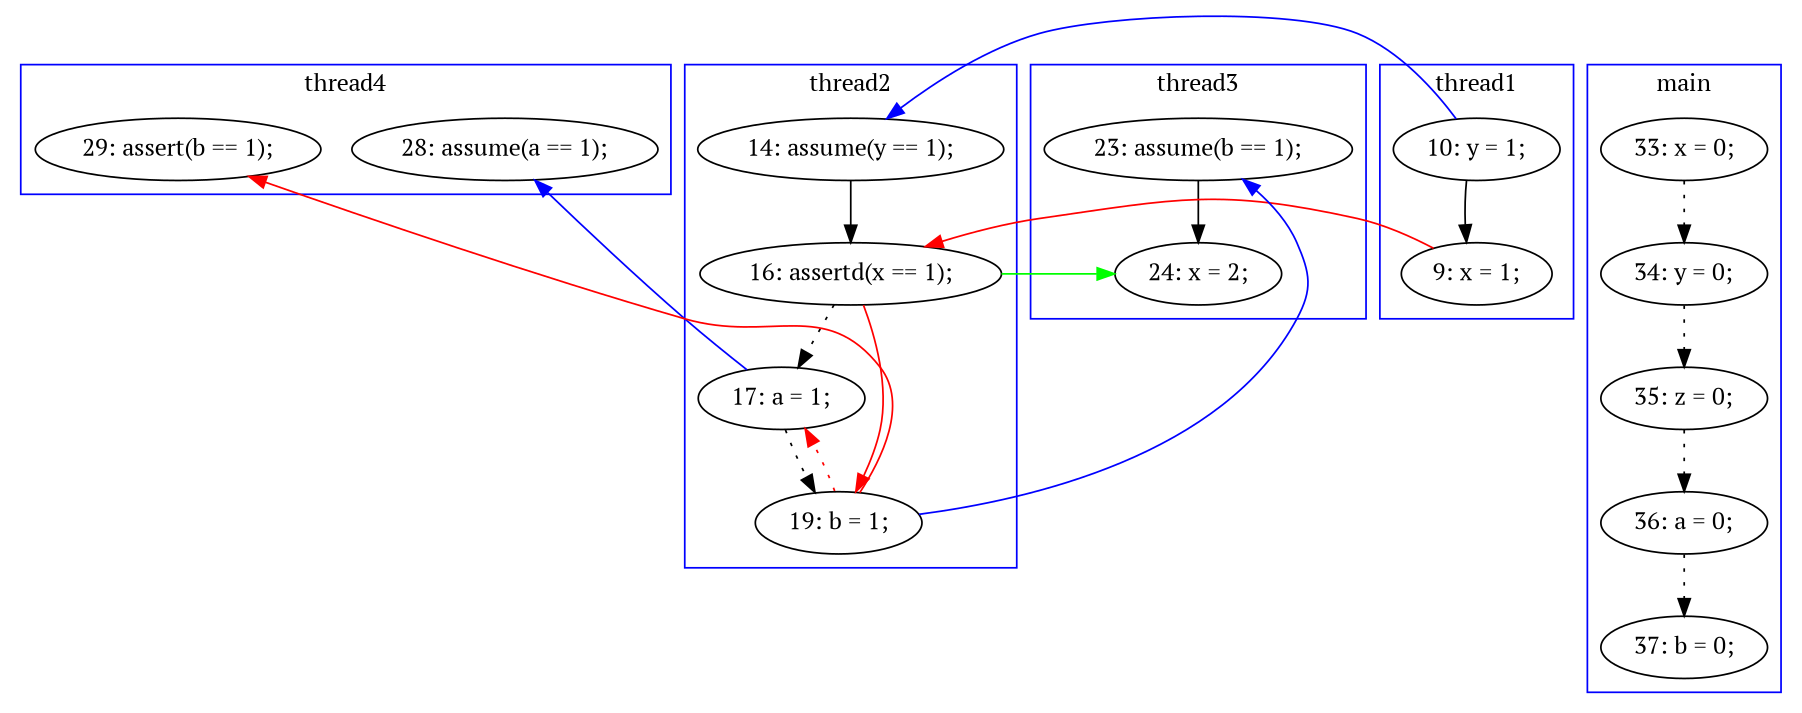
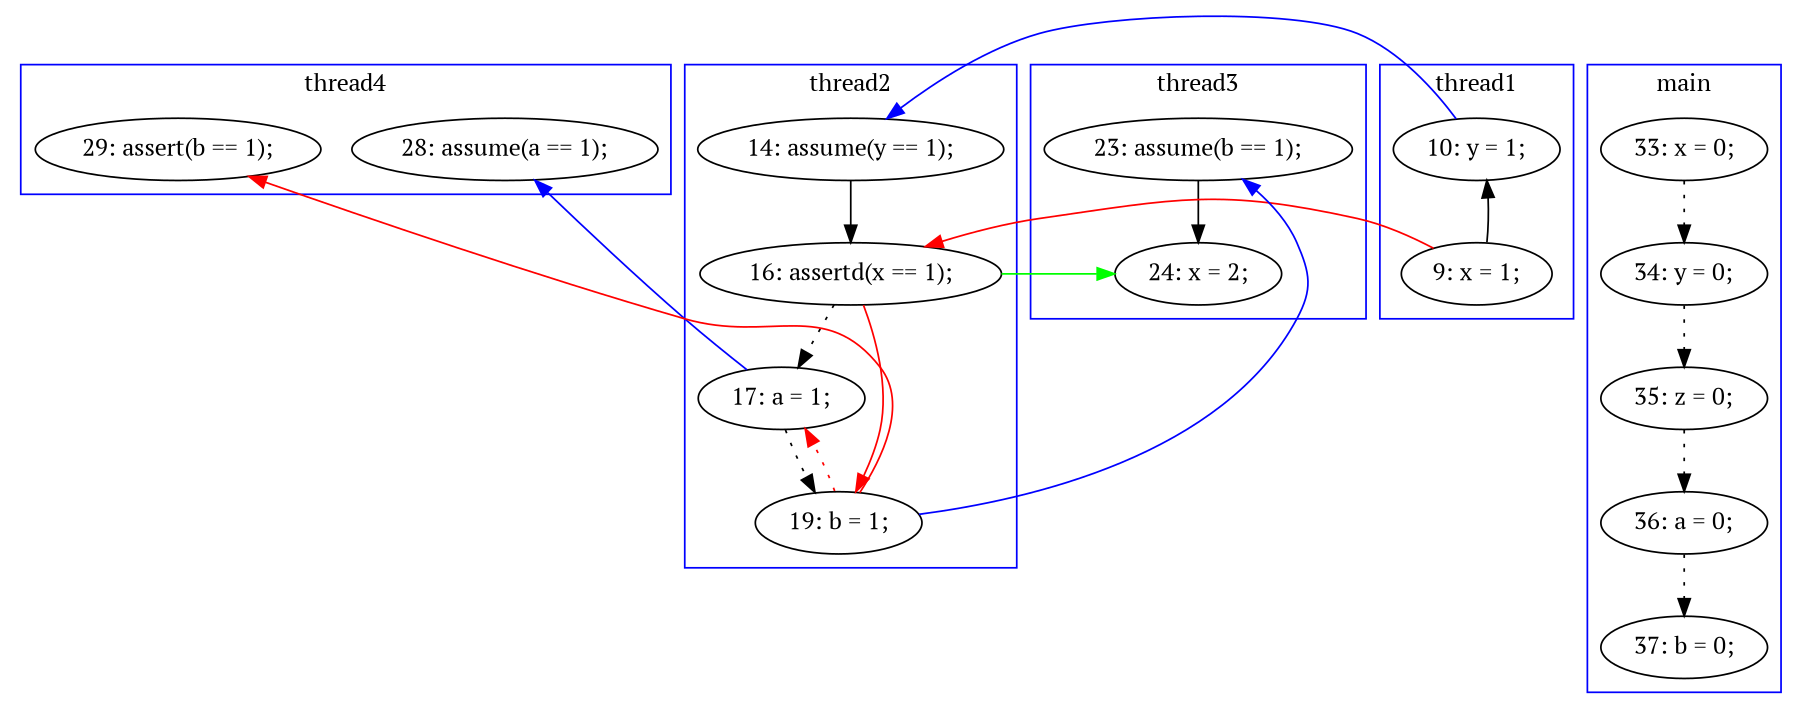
(1465, 203) -> (1488, 220)
